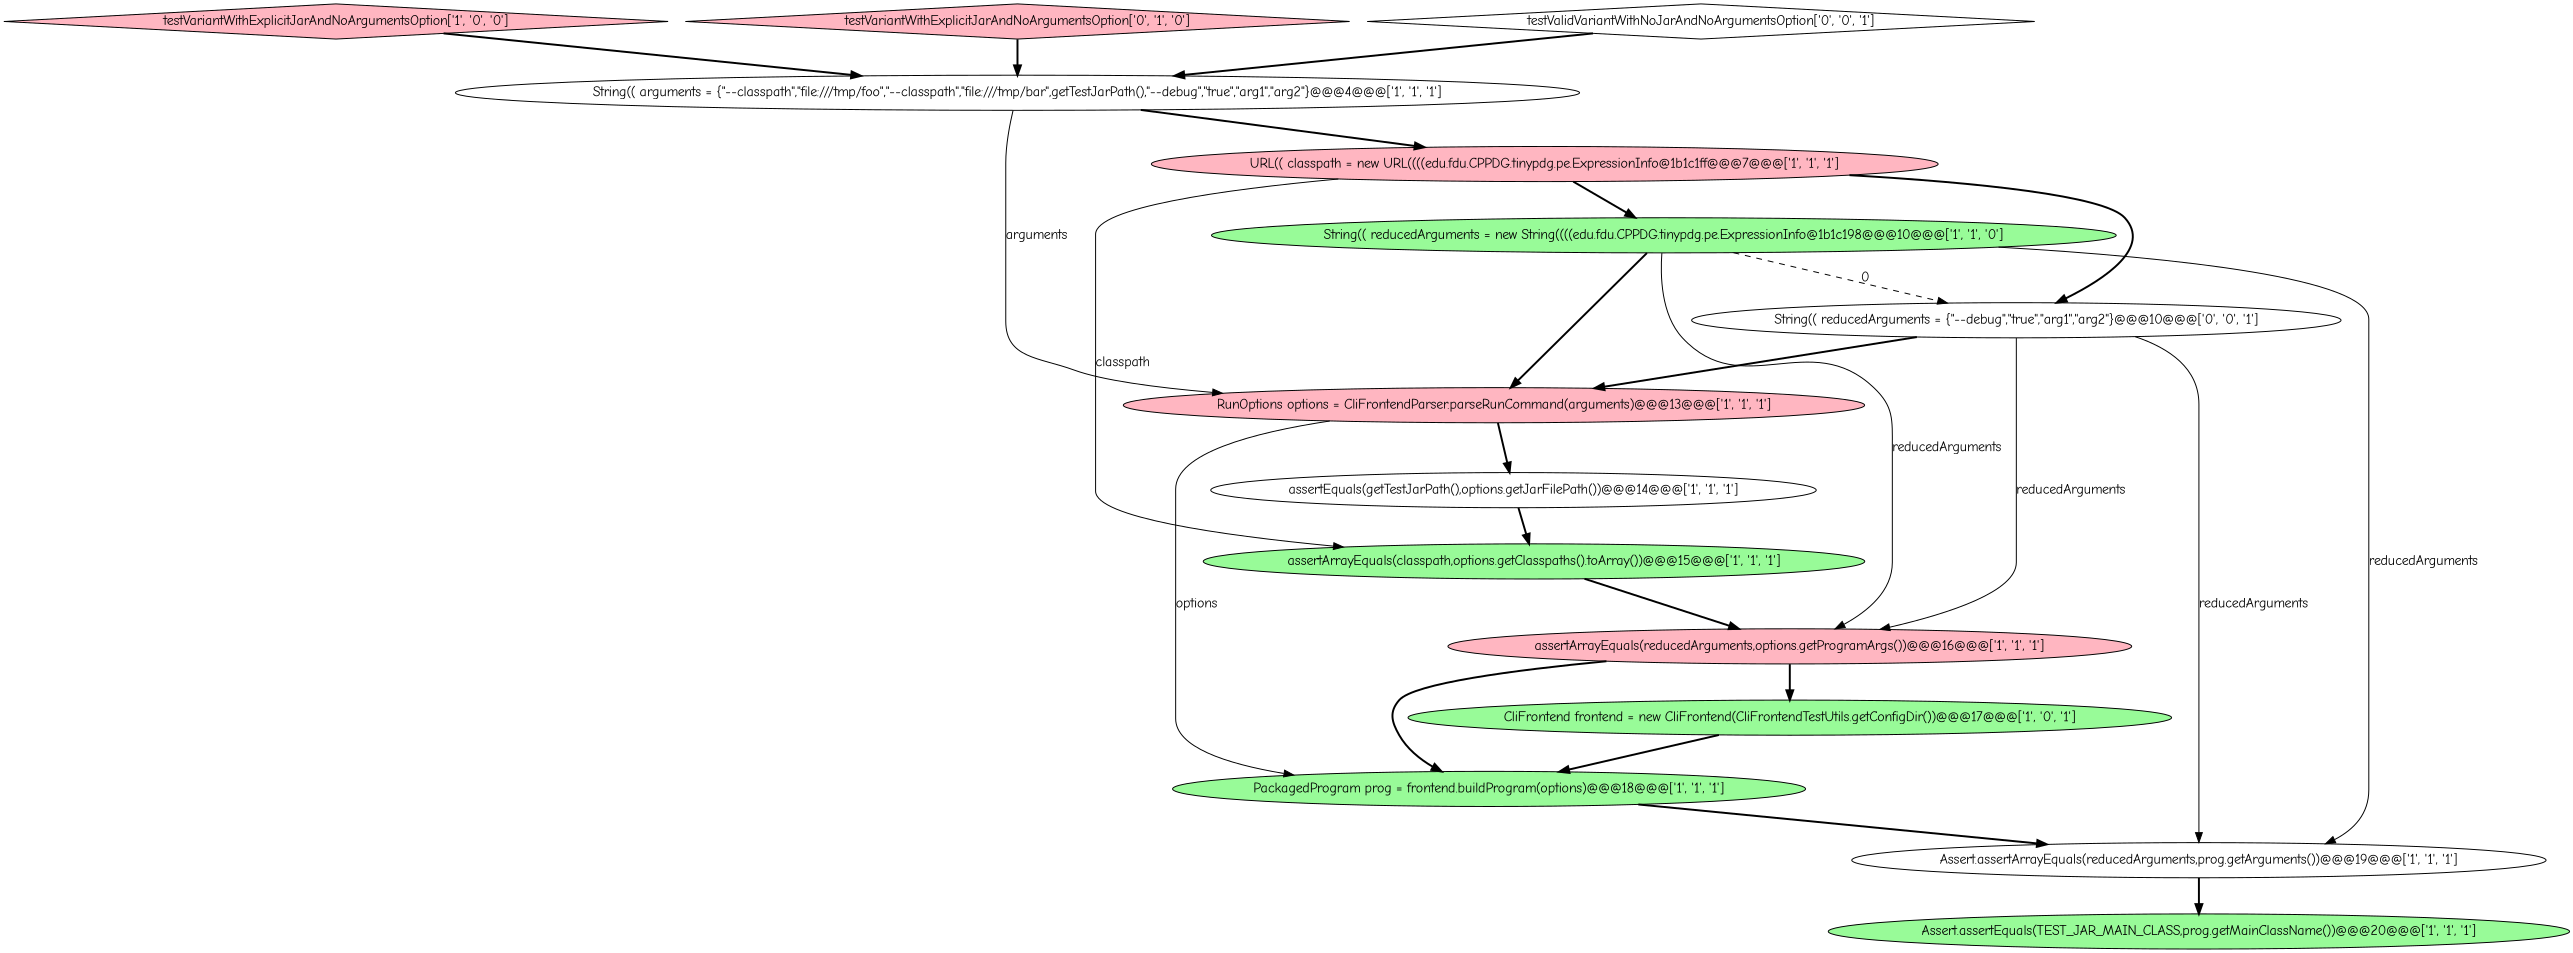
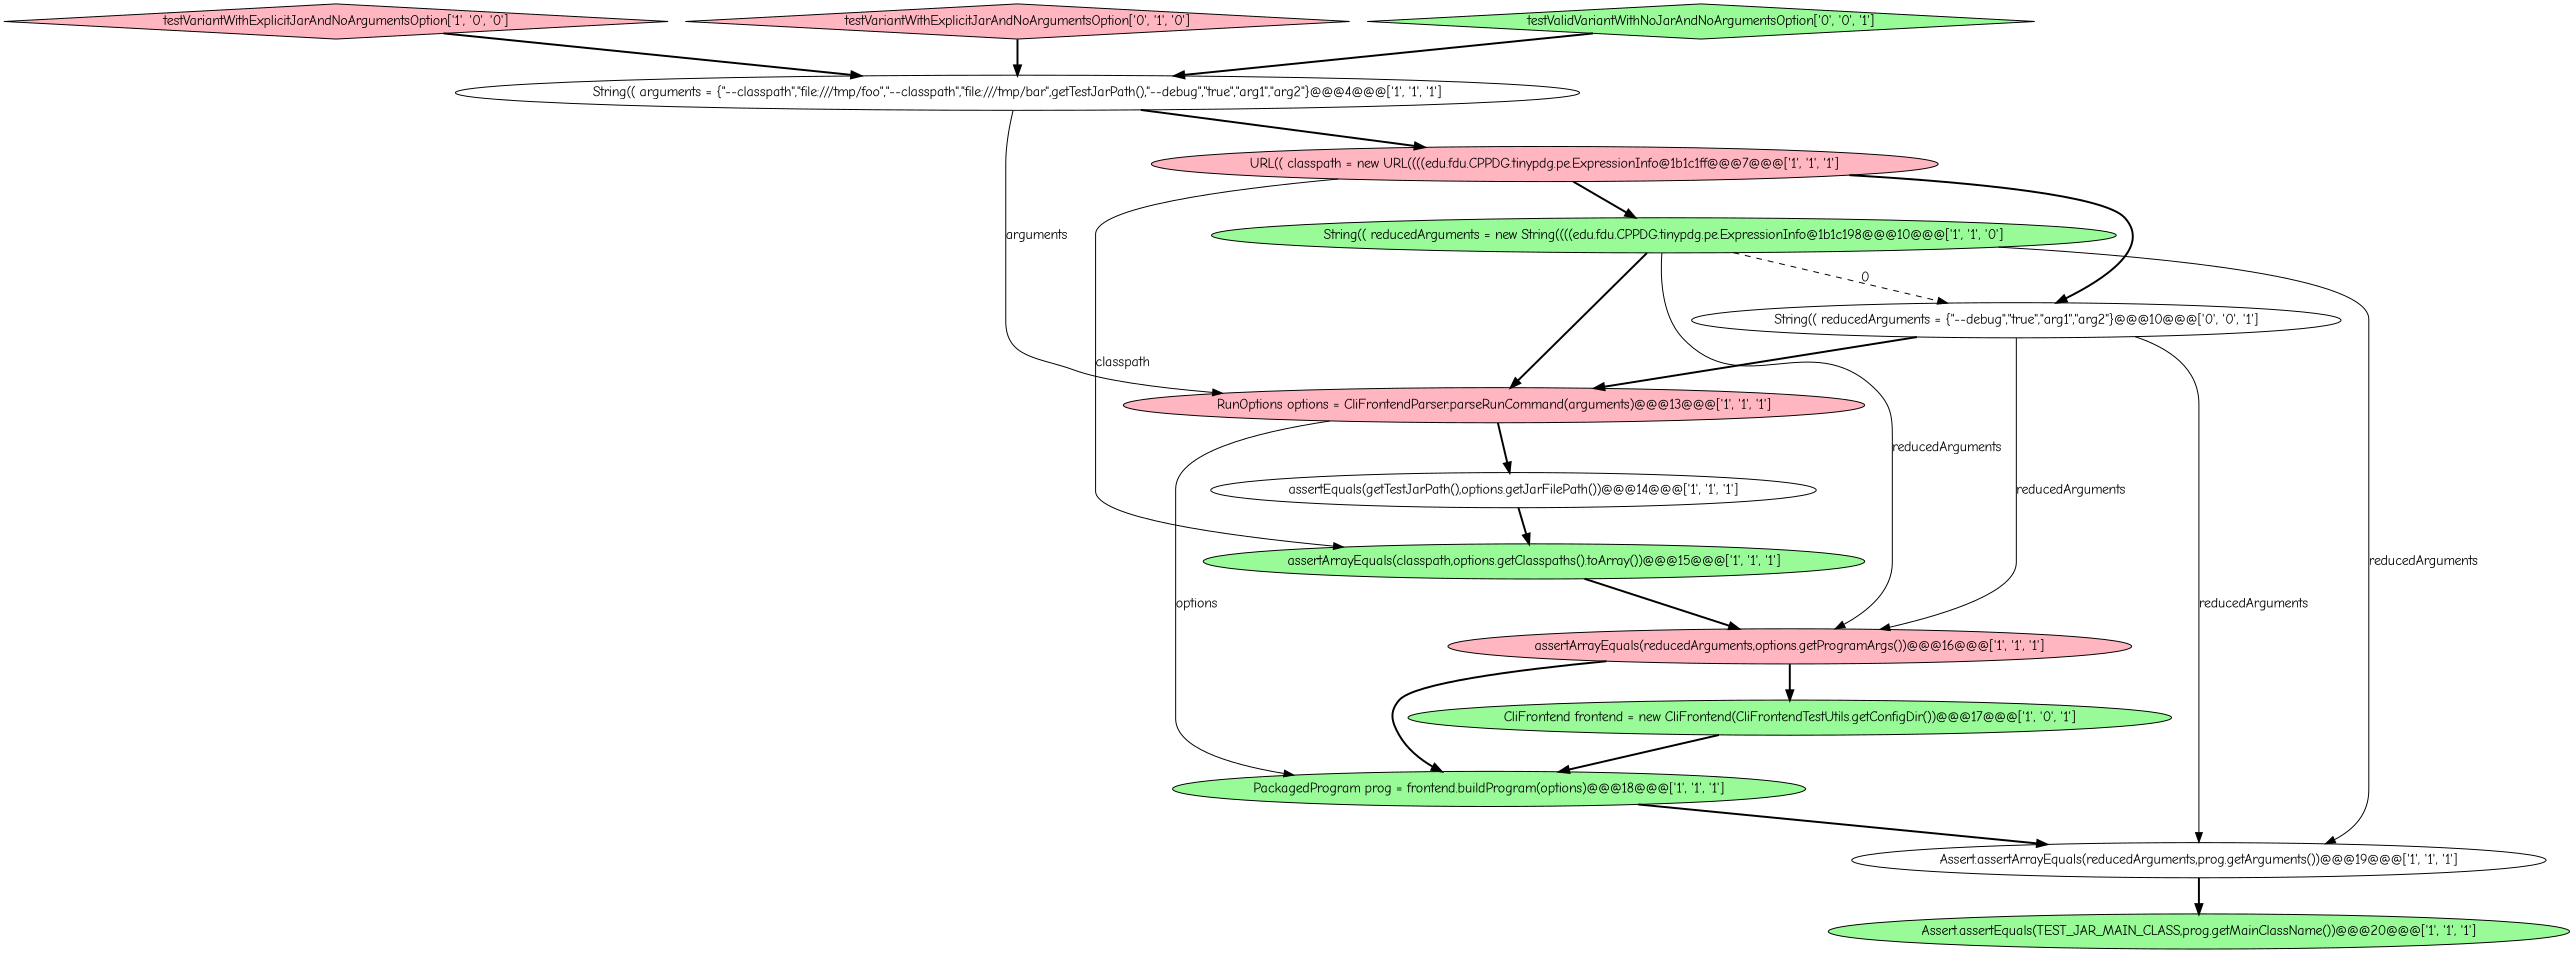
(1701, 21) -> (1701, 21)
